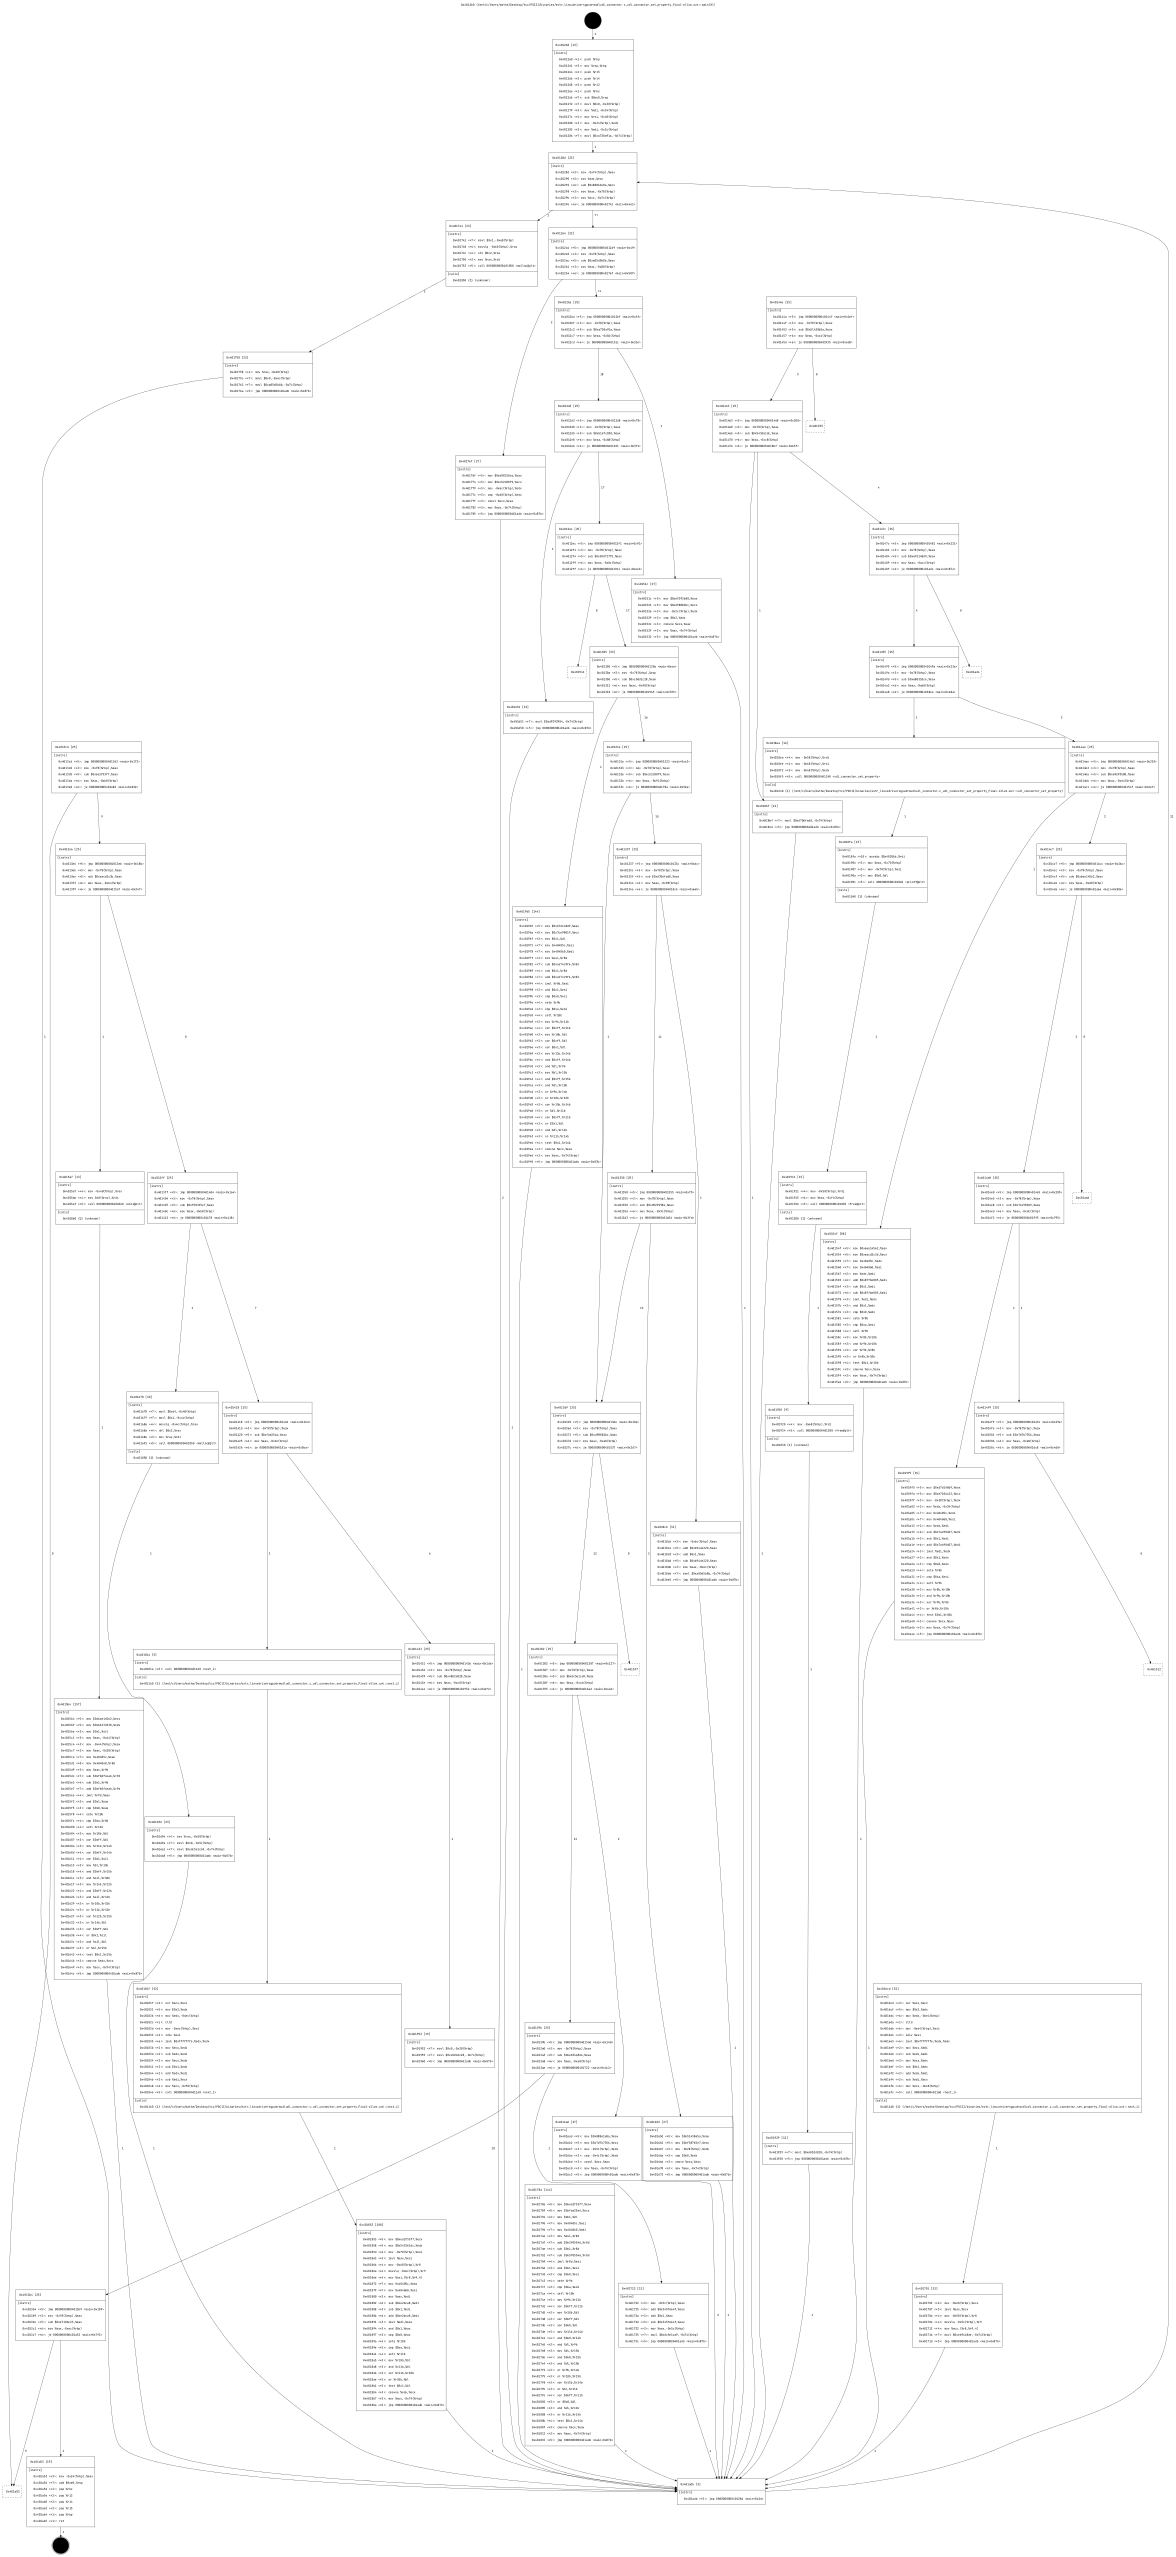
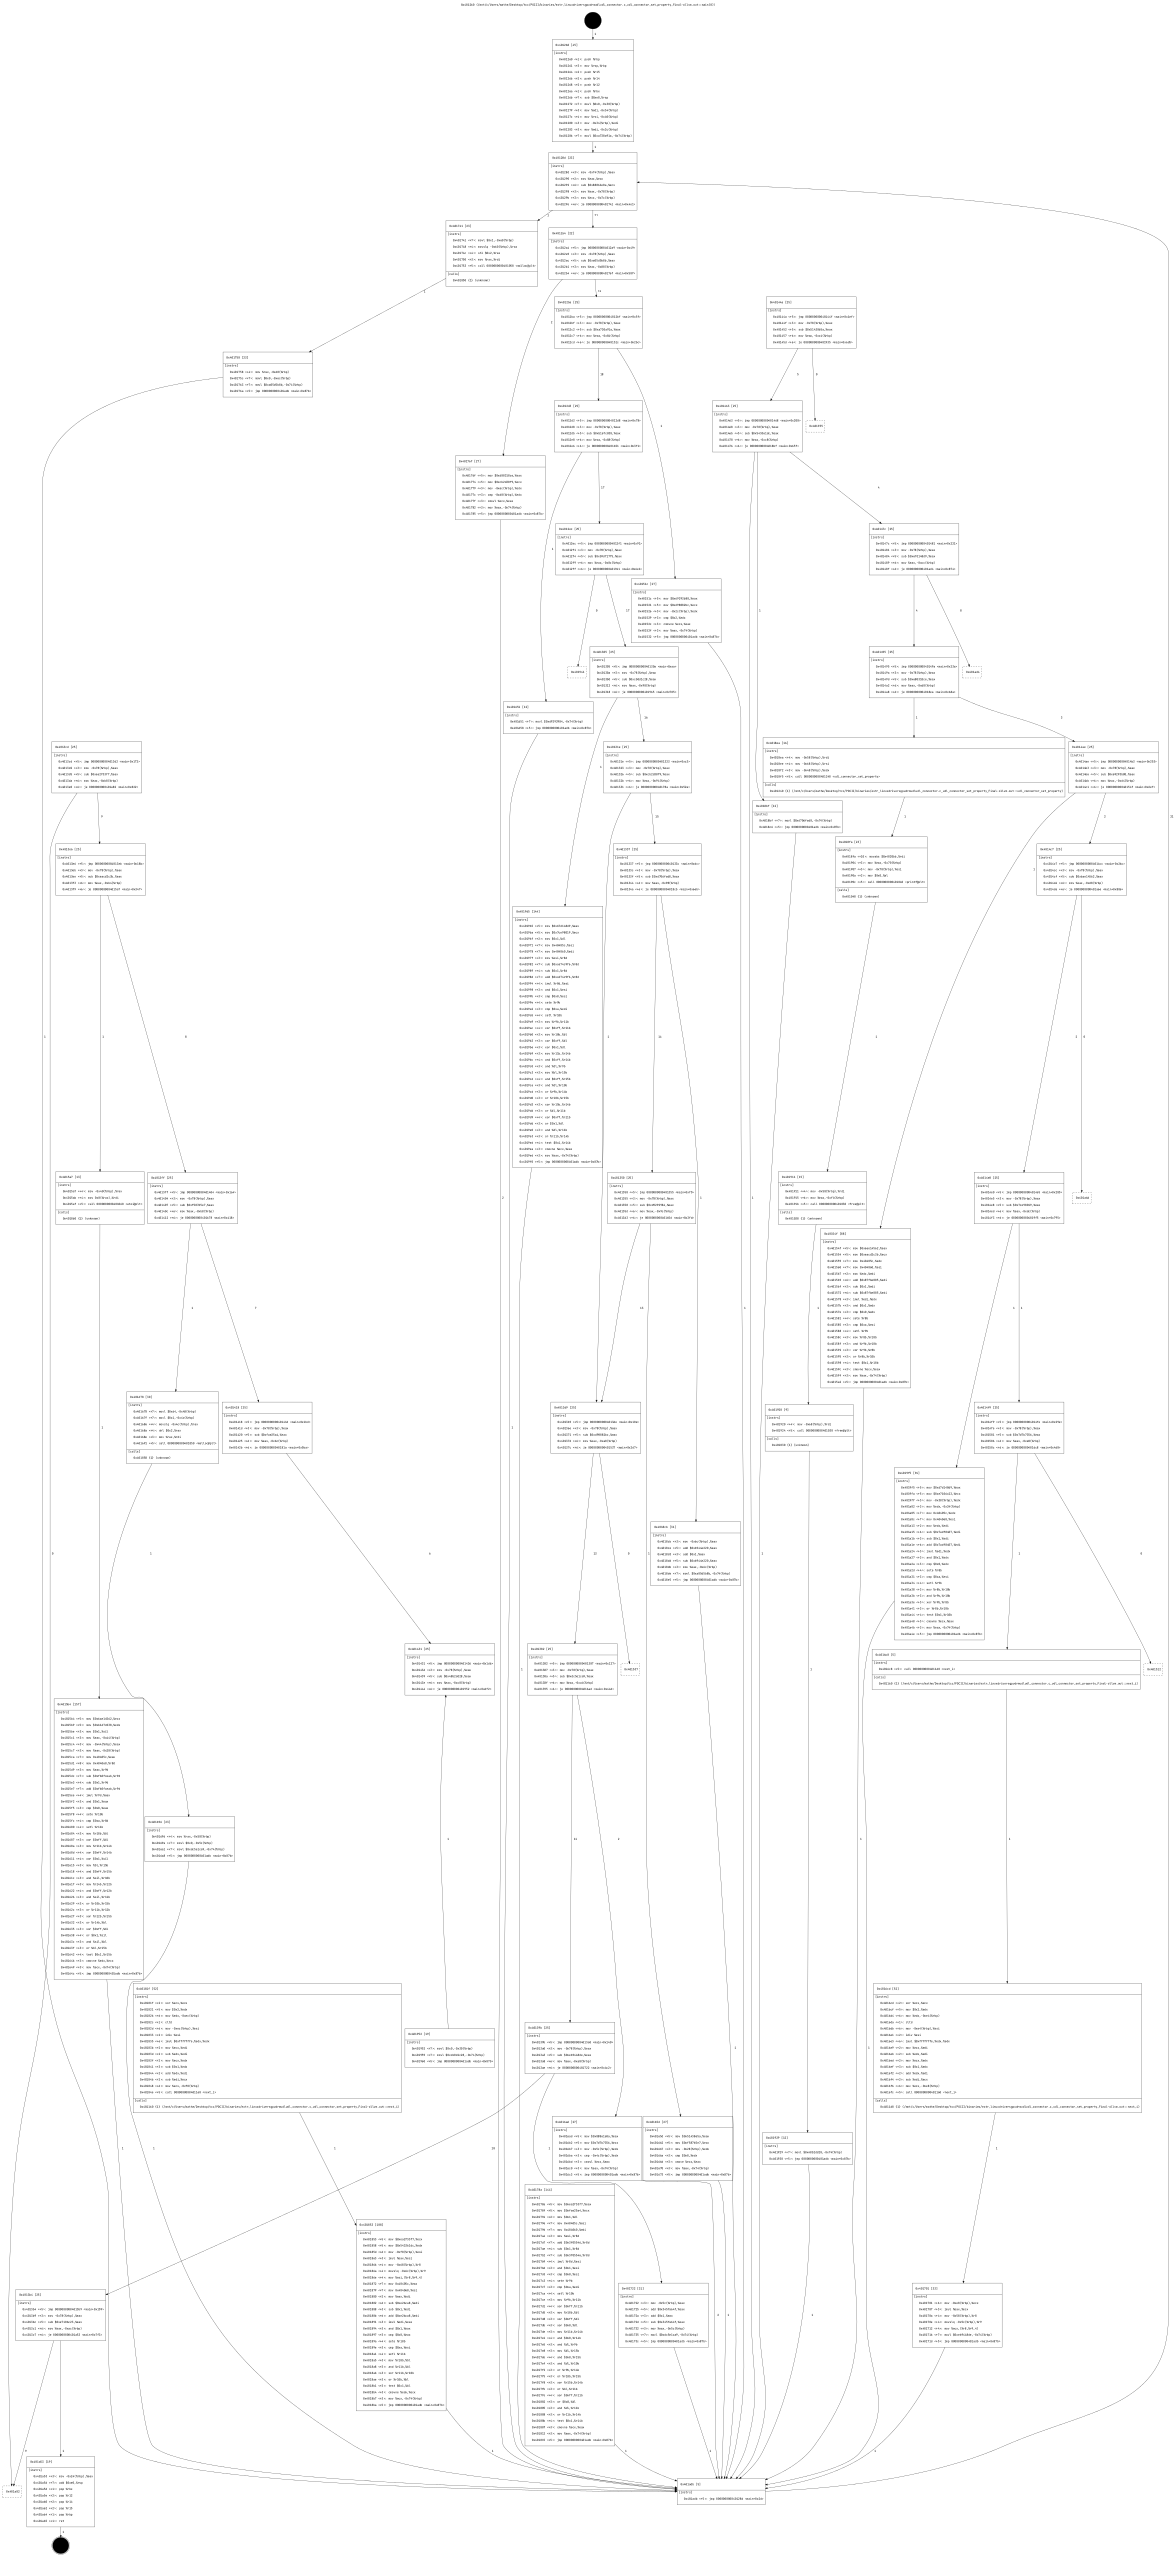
(267, 1669) -> none
none -> (1006, 1669)
(450, 1861) -> (441, 1863)
